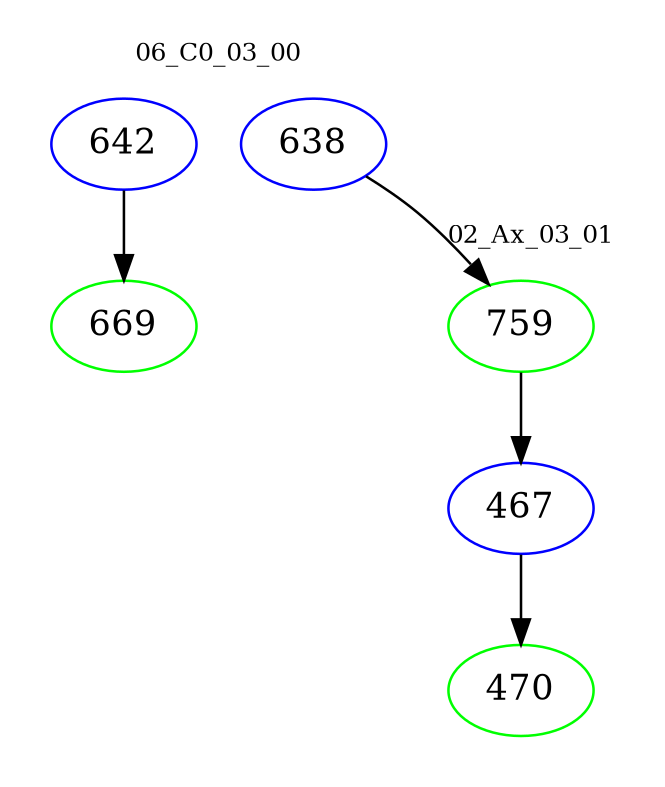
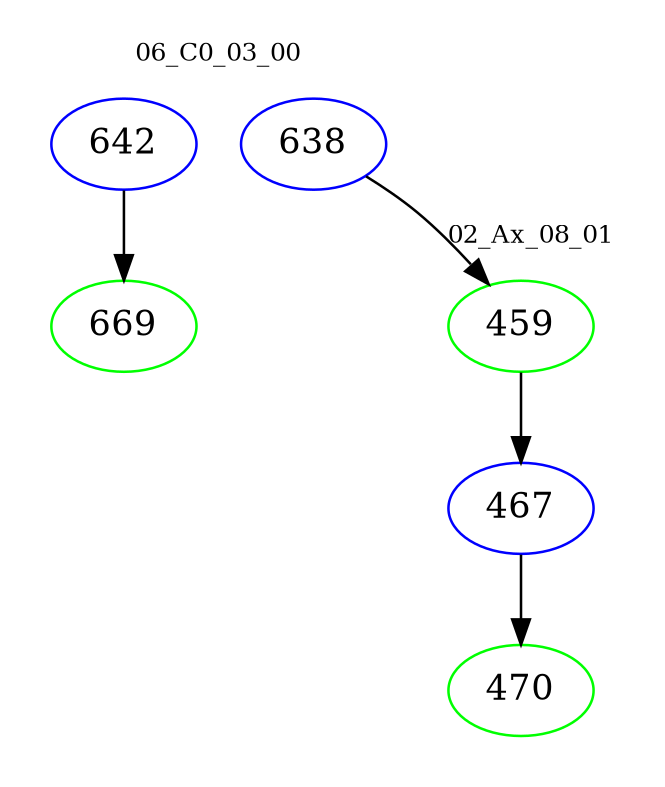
(531, 236) -> (531, 236)
(521, 326) -> (521, 326)
